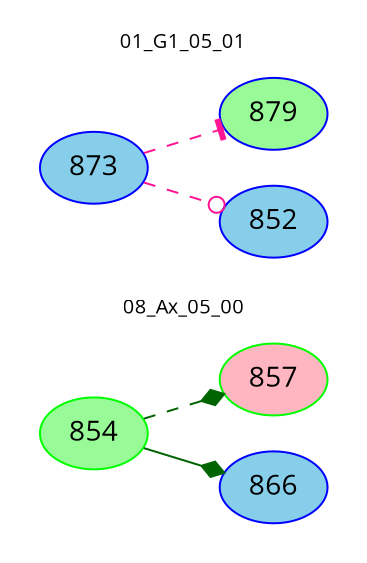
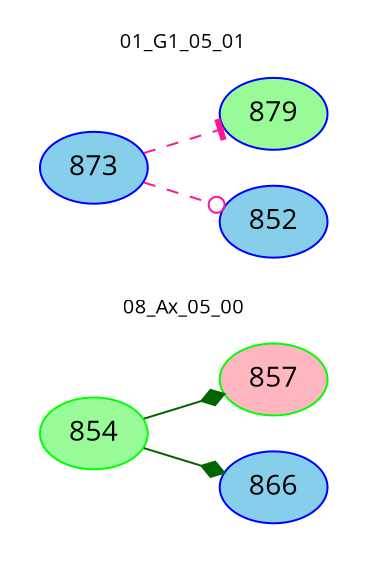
(172, 410) -> (172, 410)
